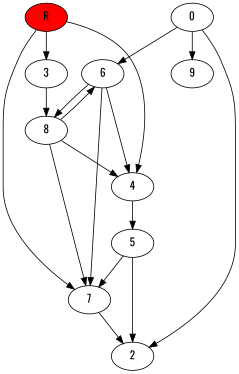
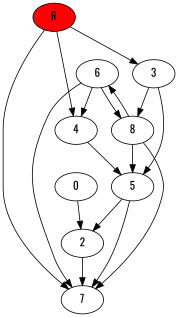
(151, 43) -> none
(192, 74) -> none
none -> (163, 129)
(86, 156) -> (133, 155)
(109, 325) -> (82, 268)
